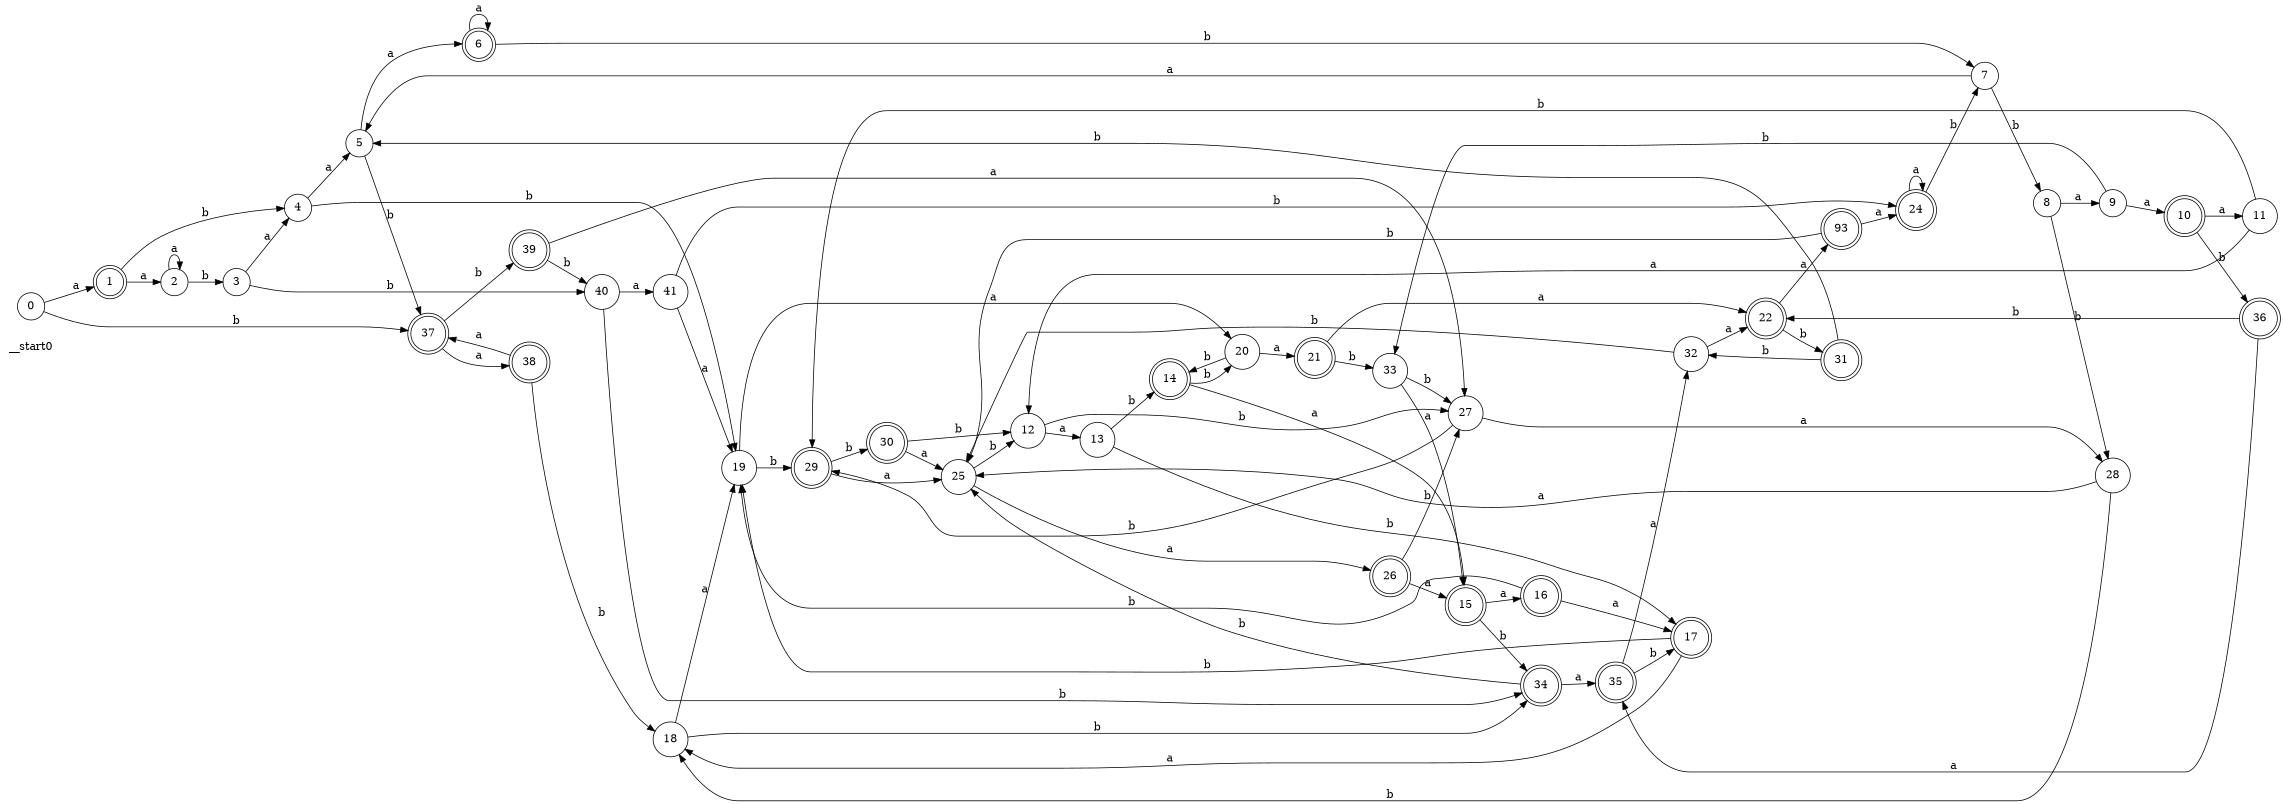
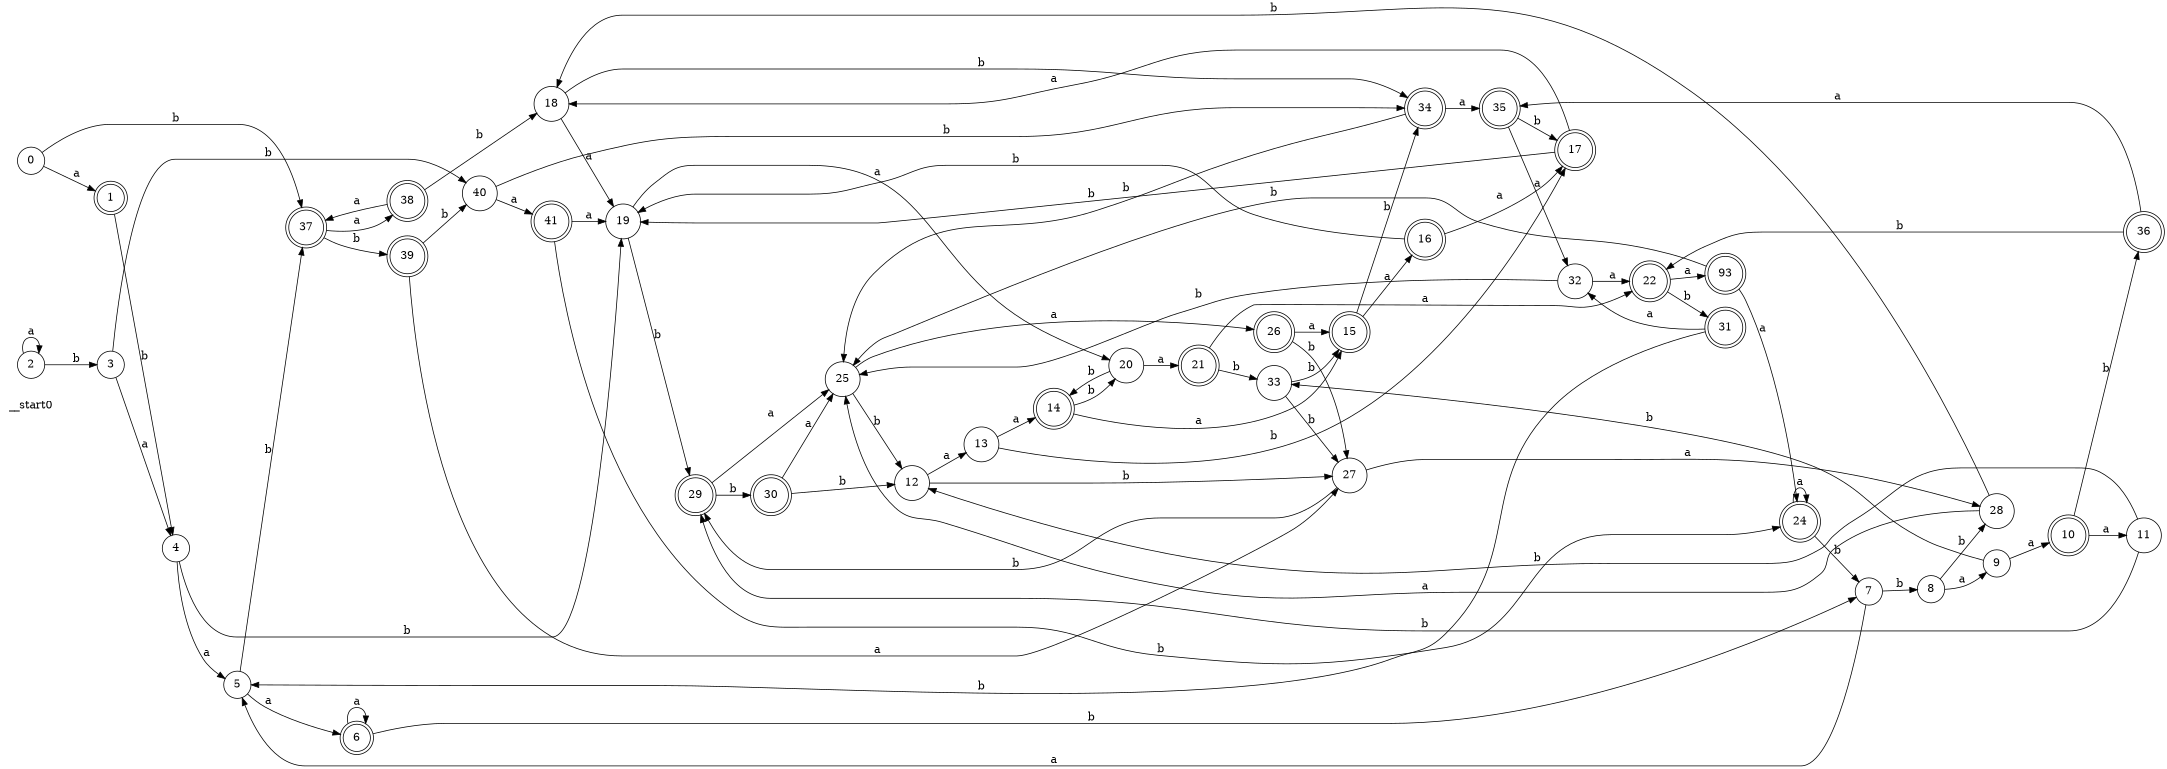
(1653, 265) -> (1537, 559)
(140, 282) -> none
(671, 292) -> (551, 221)
(1766, 351) -> (1650, 314)
(1132, 402) -> (1016, 420)
(1428, 417) -> (1312, 368)
